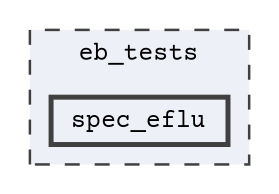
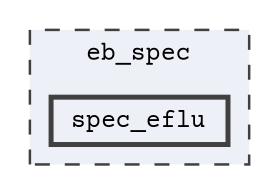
(140, 54) -> (140, 54)
